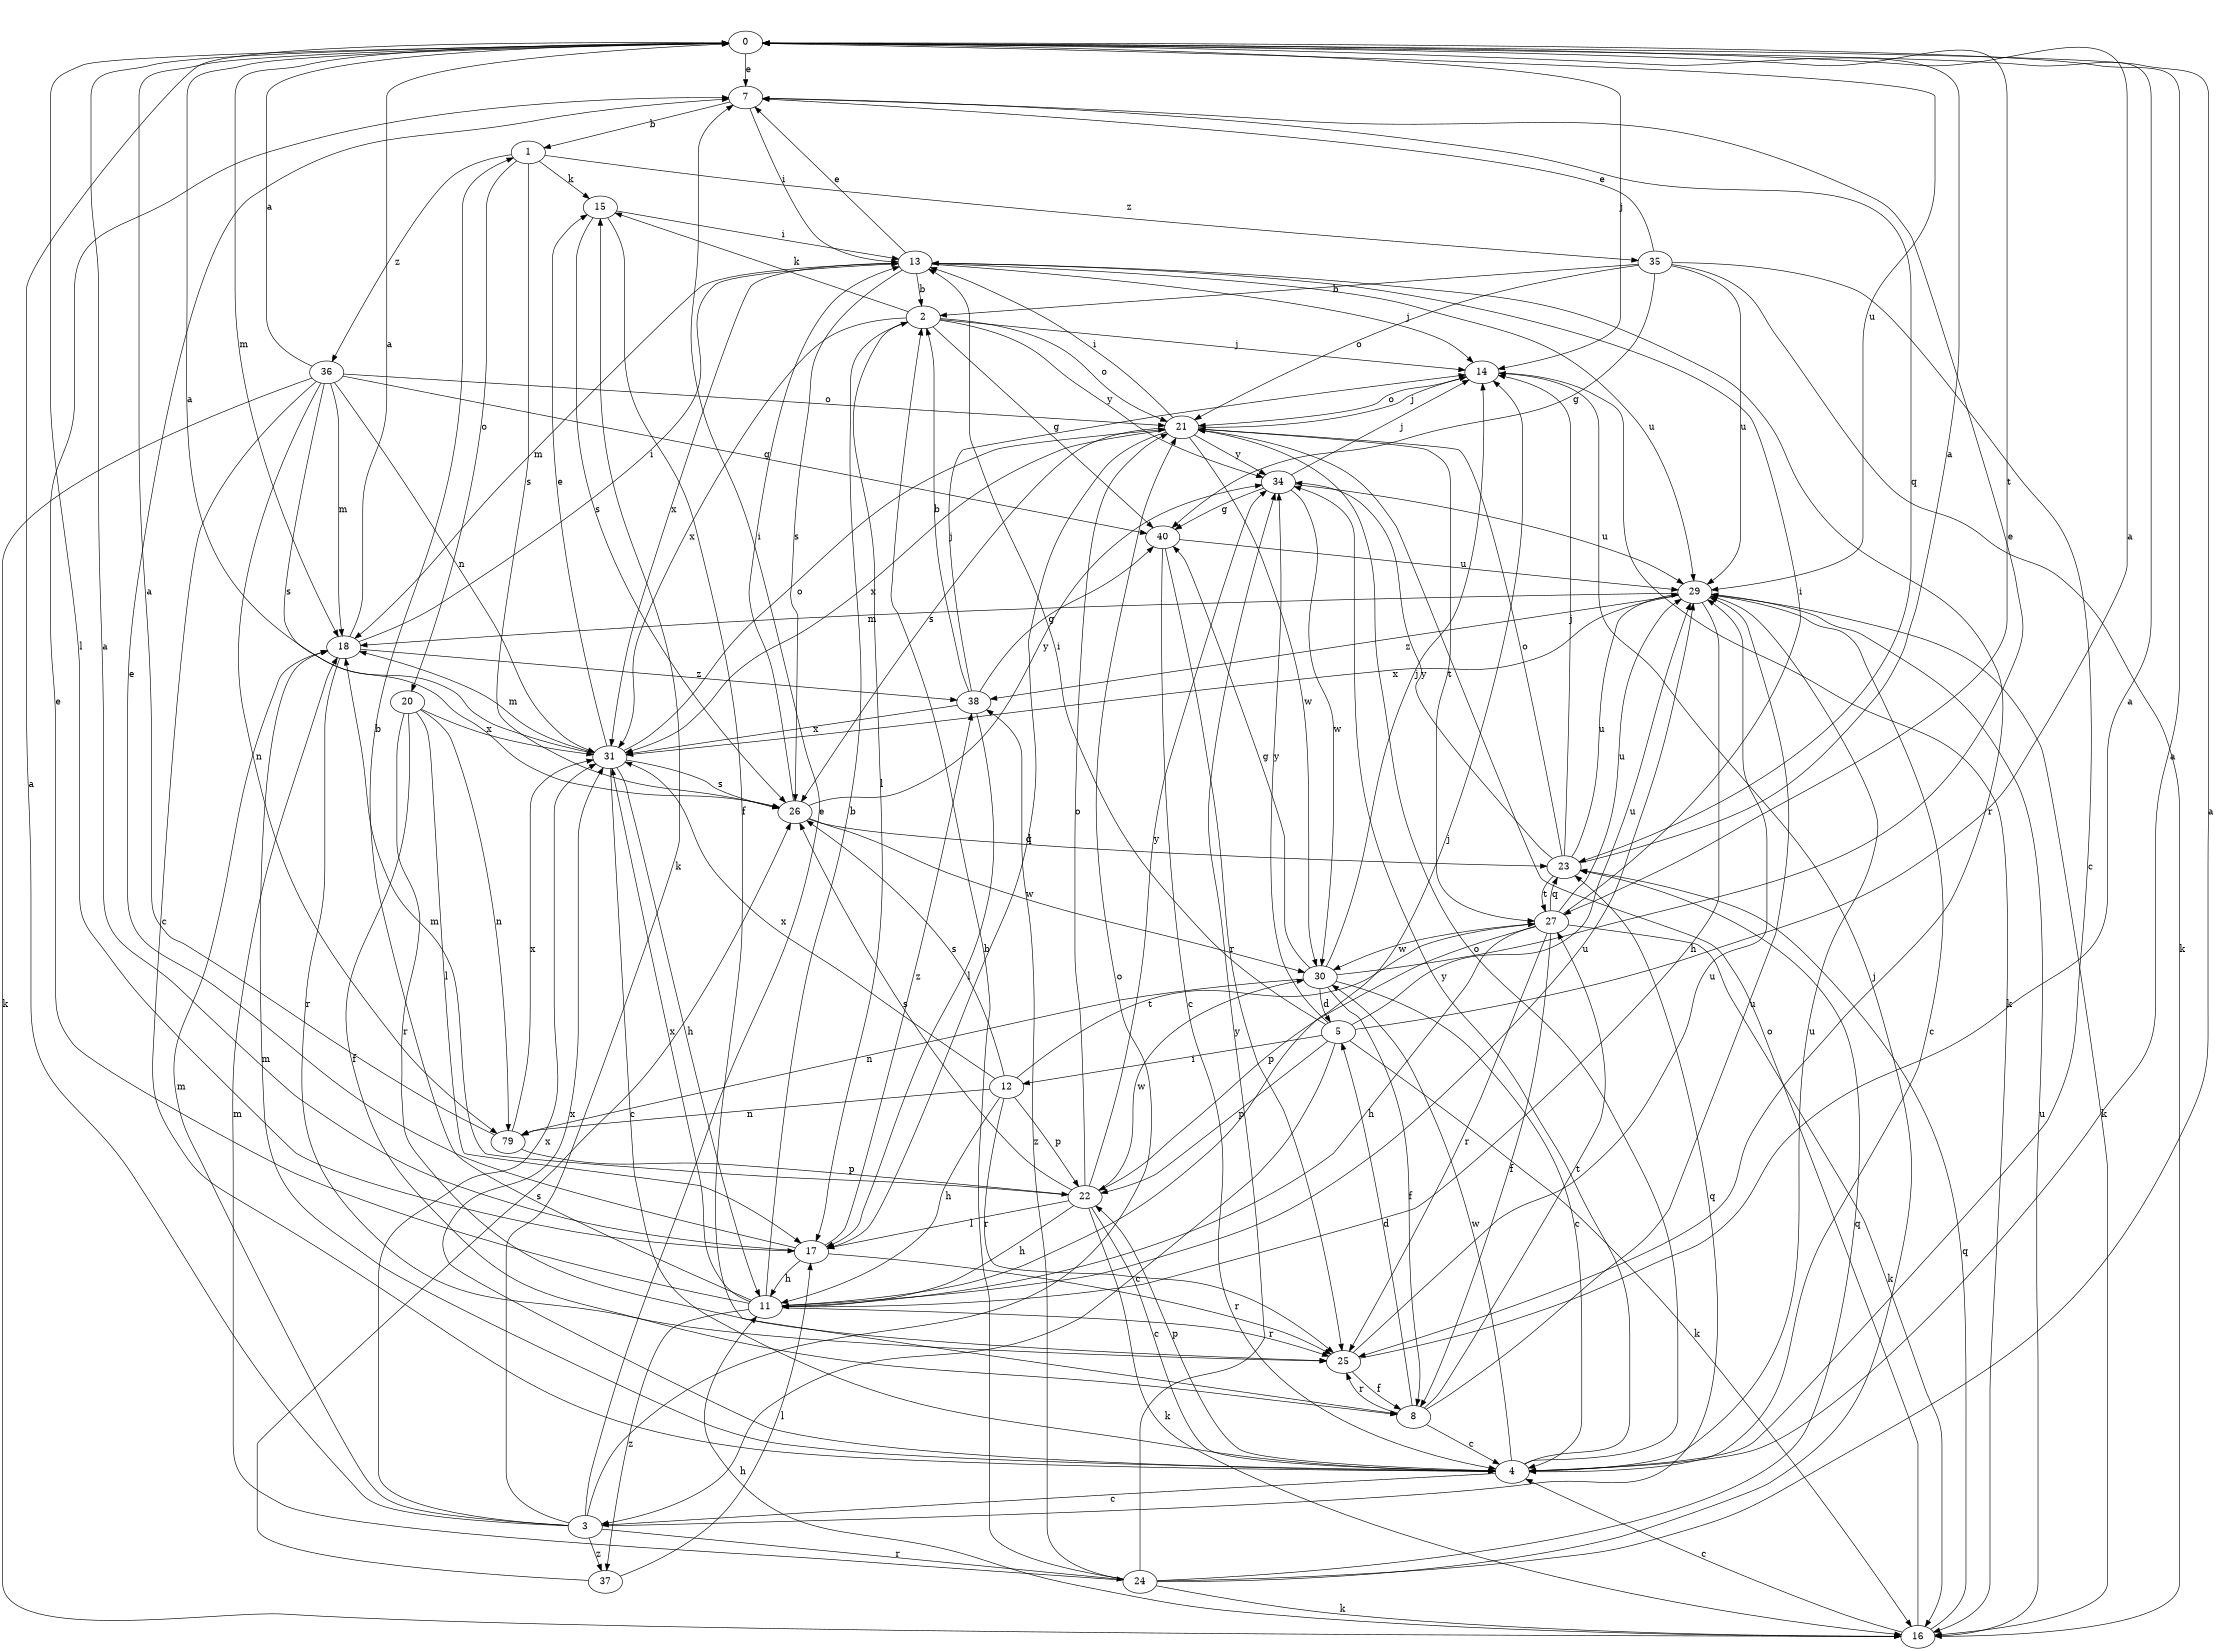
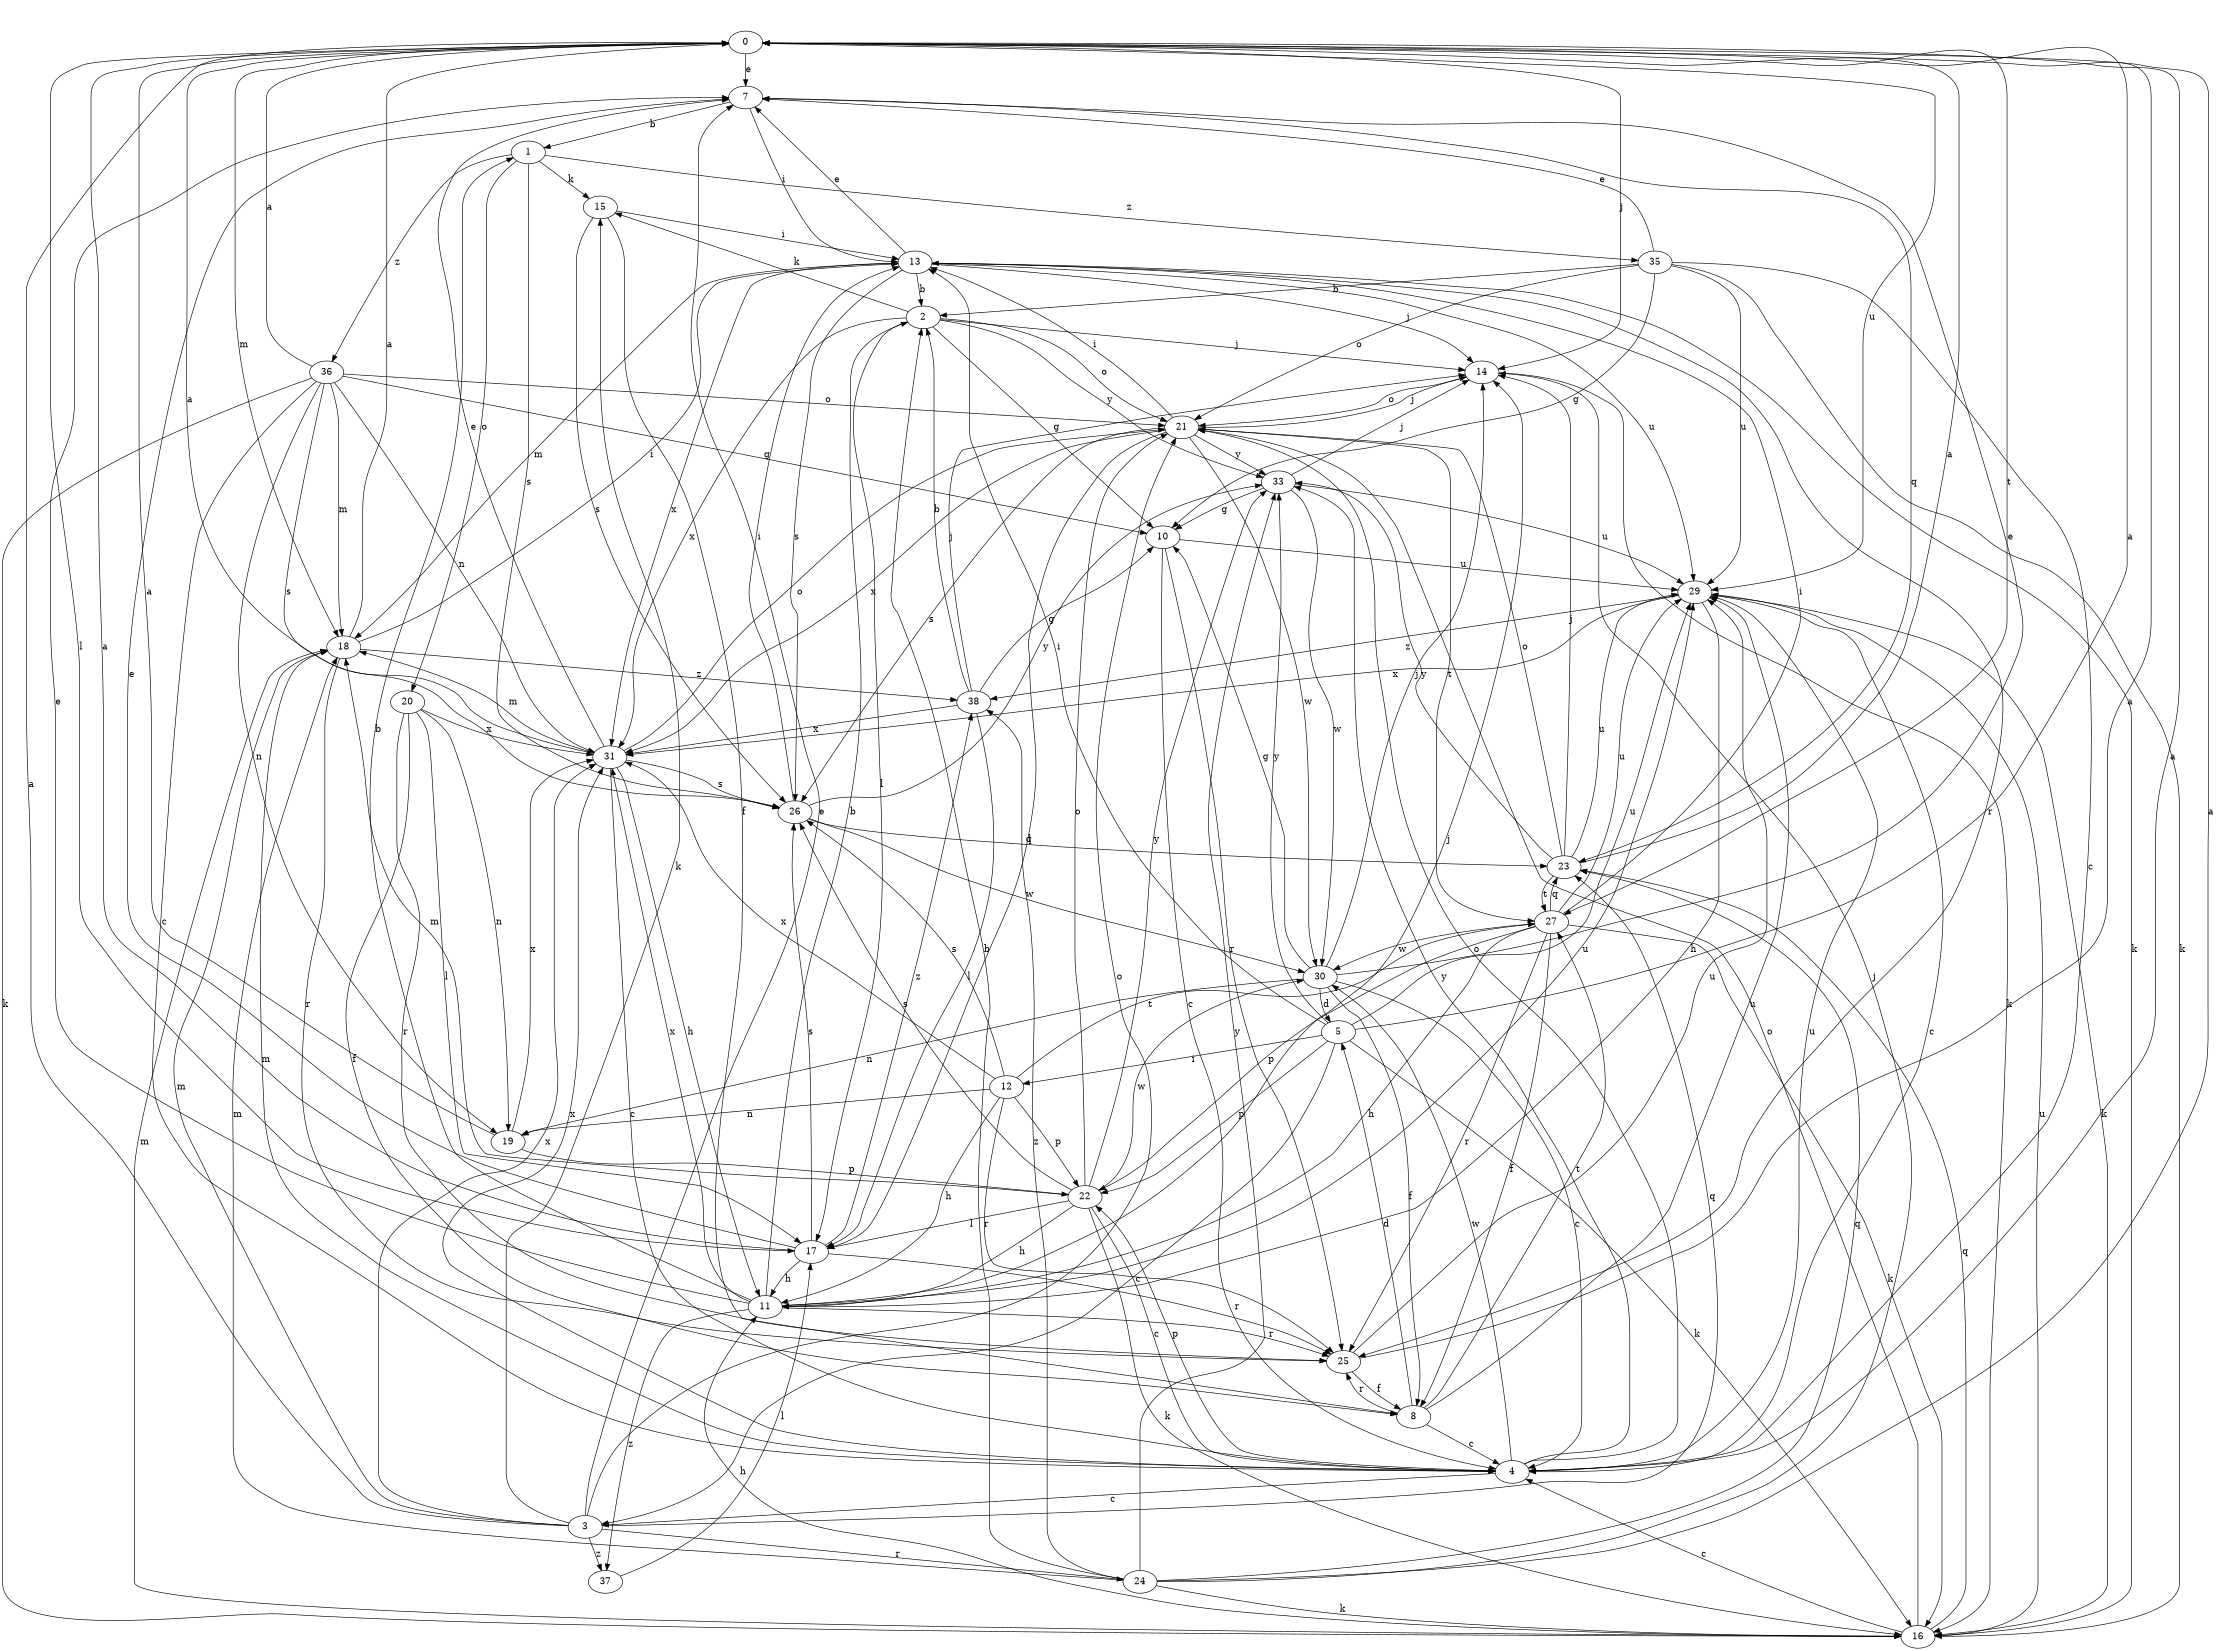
(557, 479) -> (454, 332)
(1278, 482) -> (1278, 482)
(1163, 537) -> (1163, 537)
none -> (2047, 606)
(1022, 609) -> (525, 1616)
(508, 1142) -> (508, 1142)
(402, 1308) -> (808, 1035)
